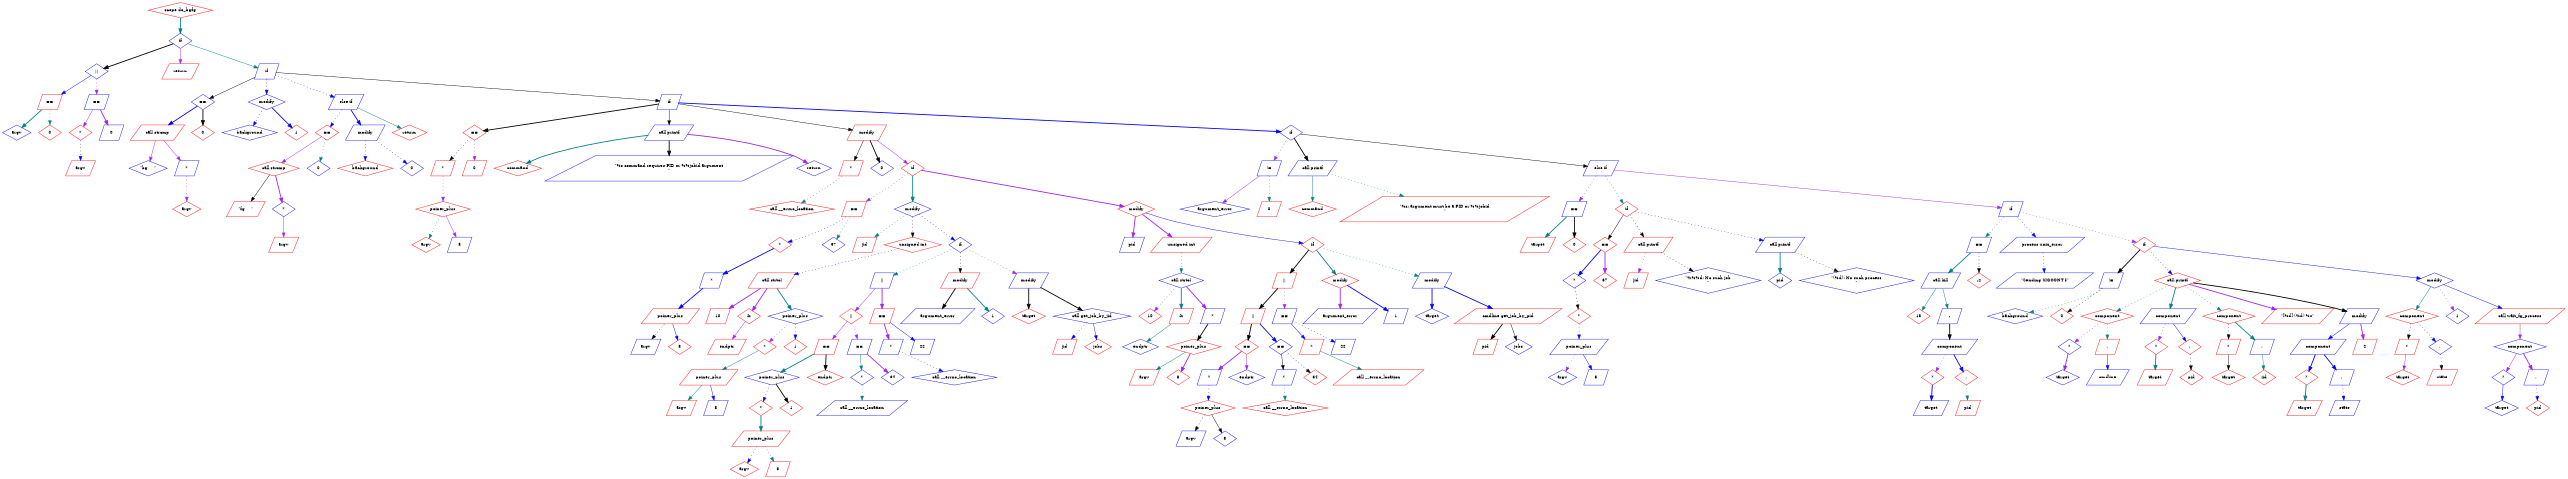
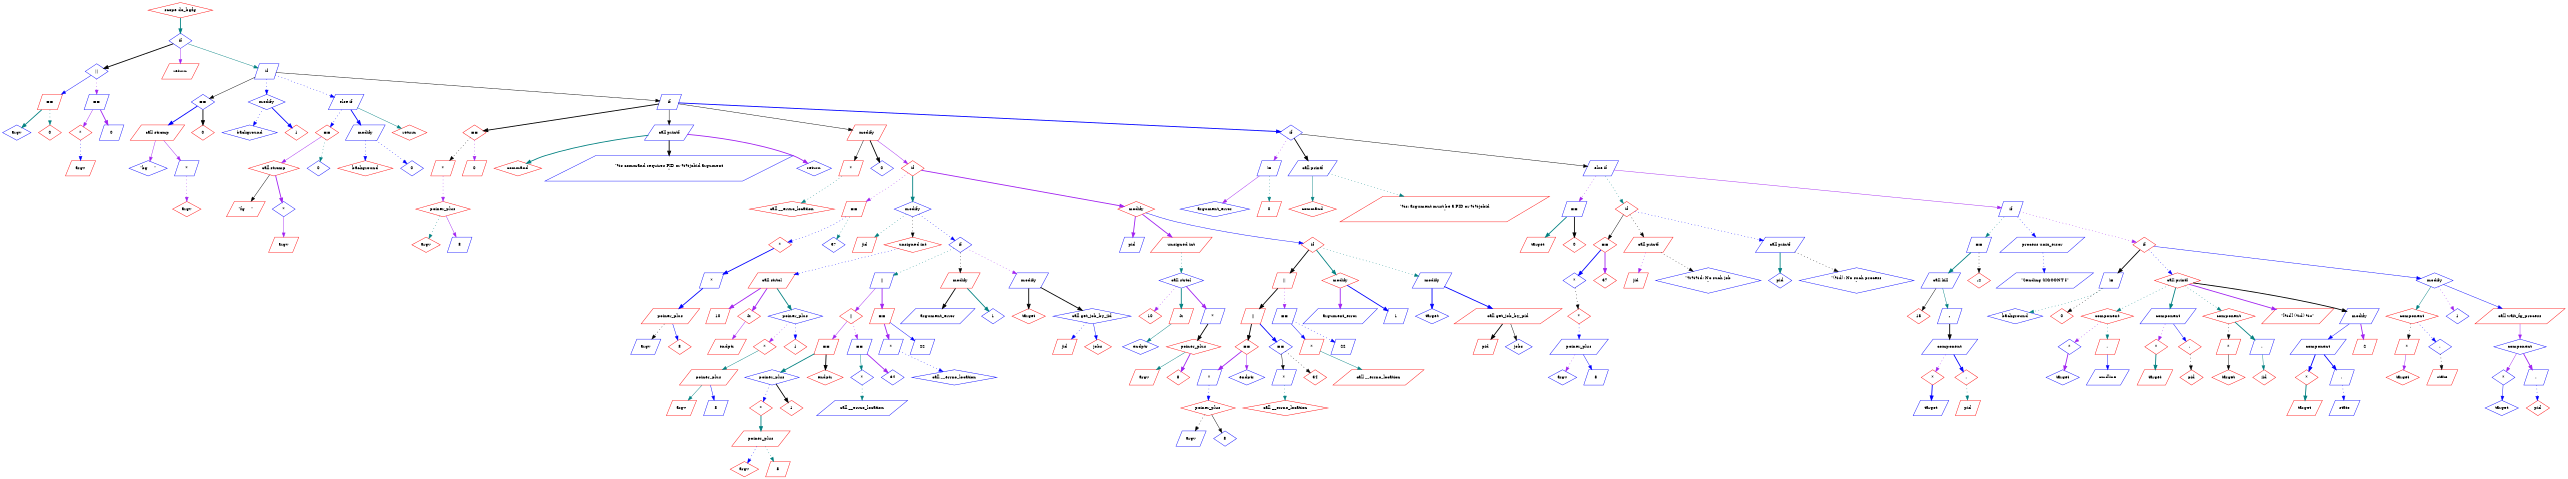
(1930, 298) -> (1930, 298)
(1508, 316) -> (1508, 316)
